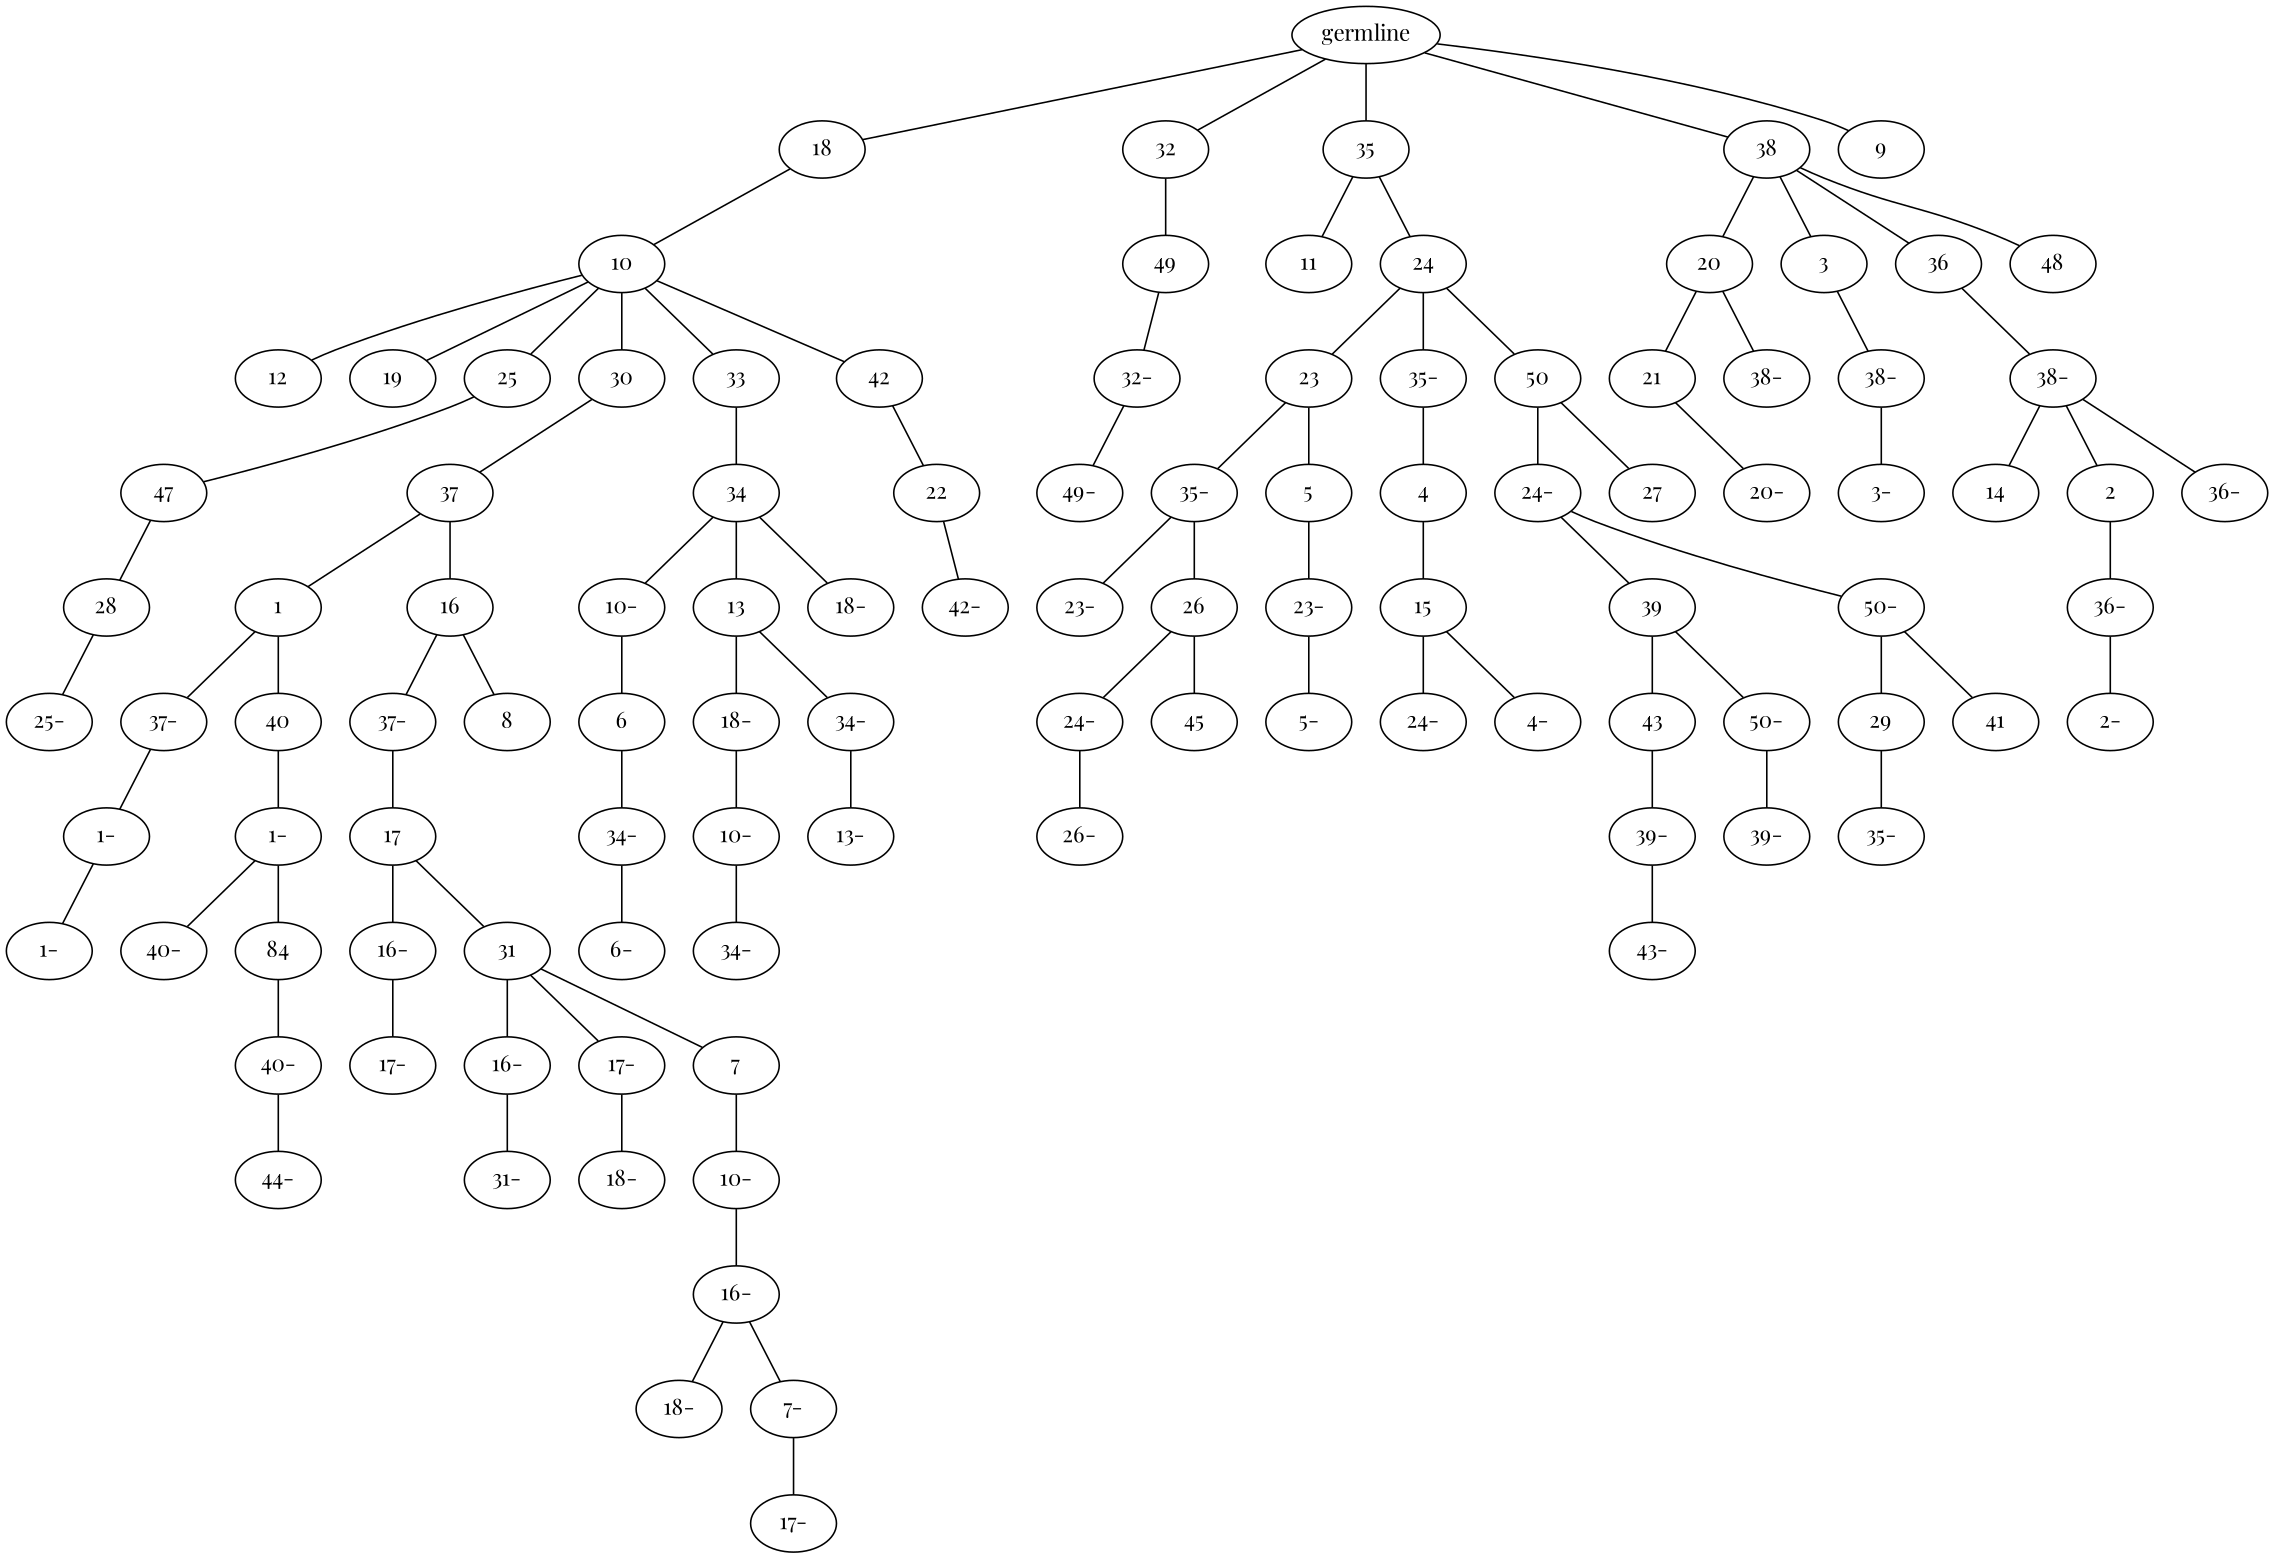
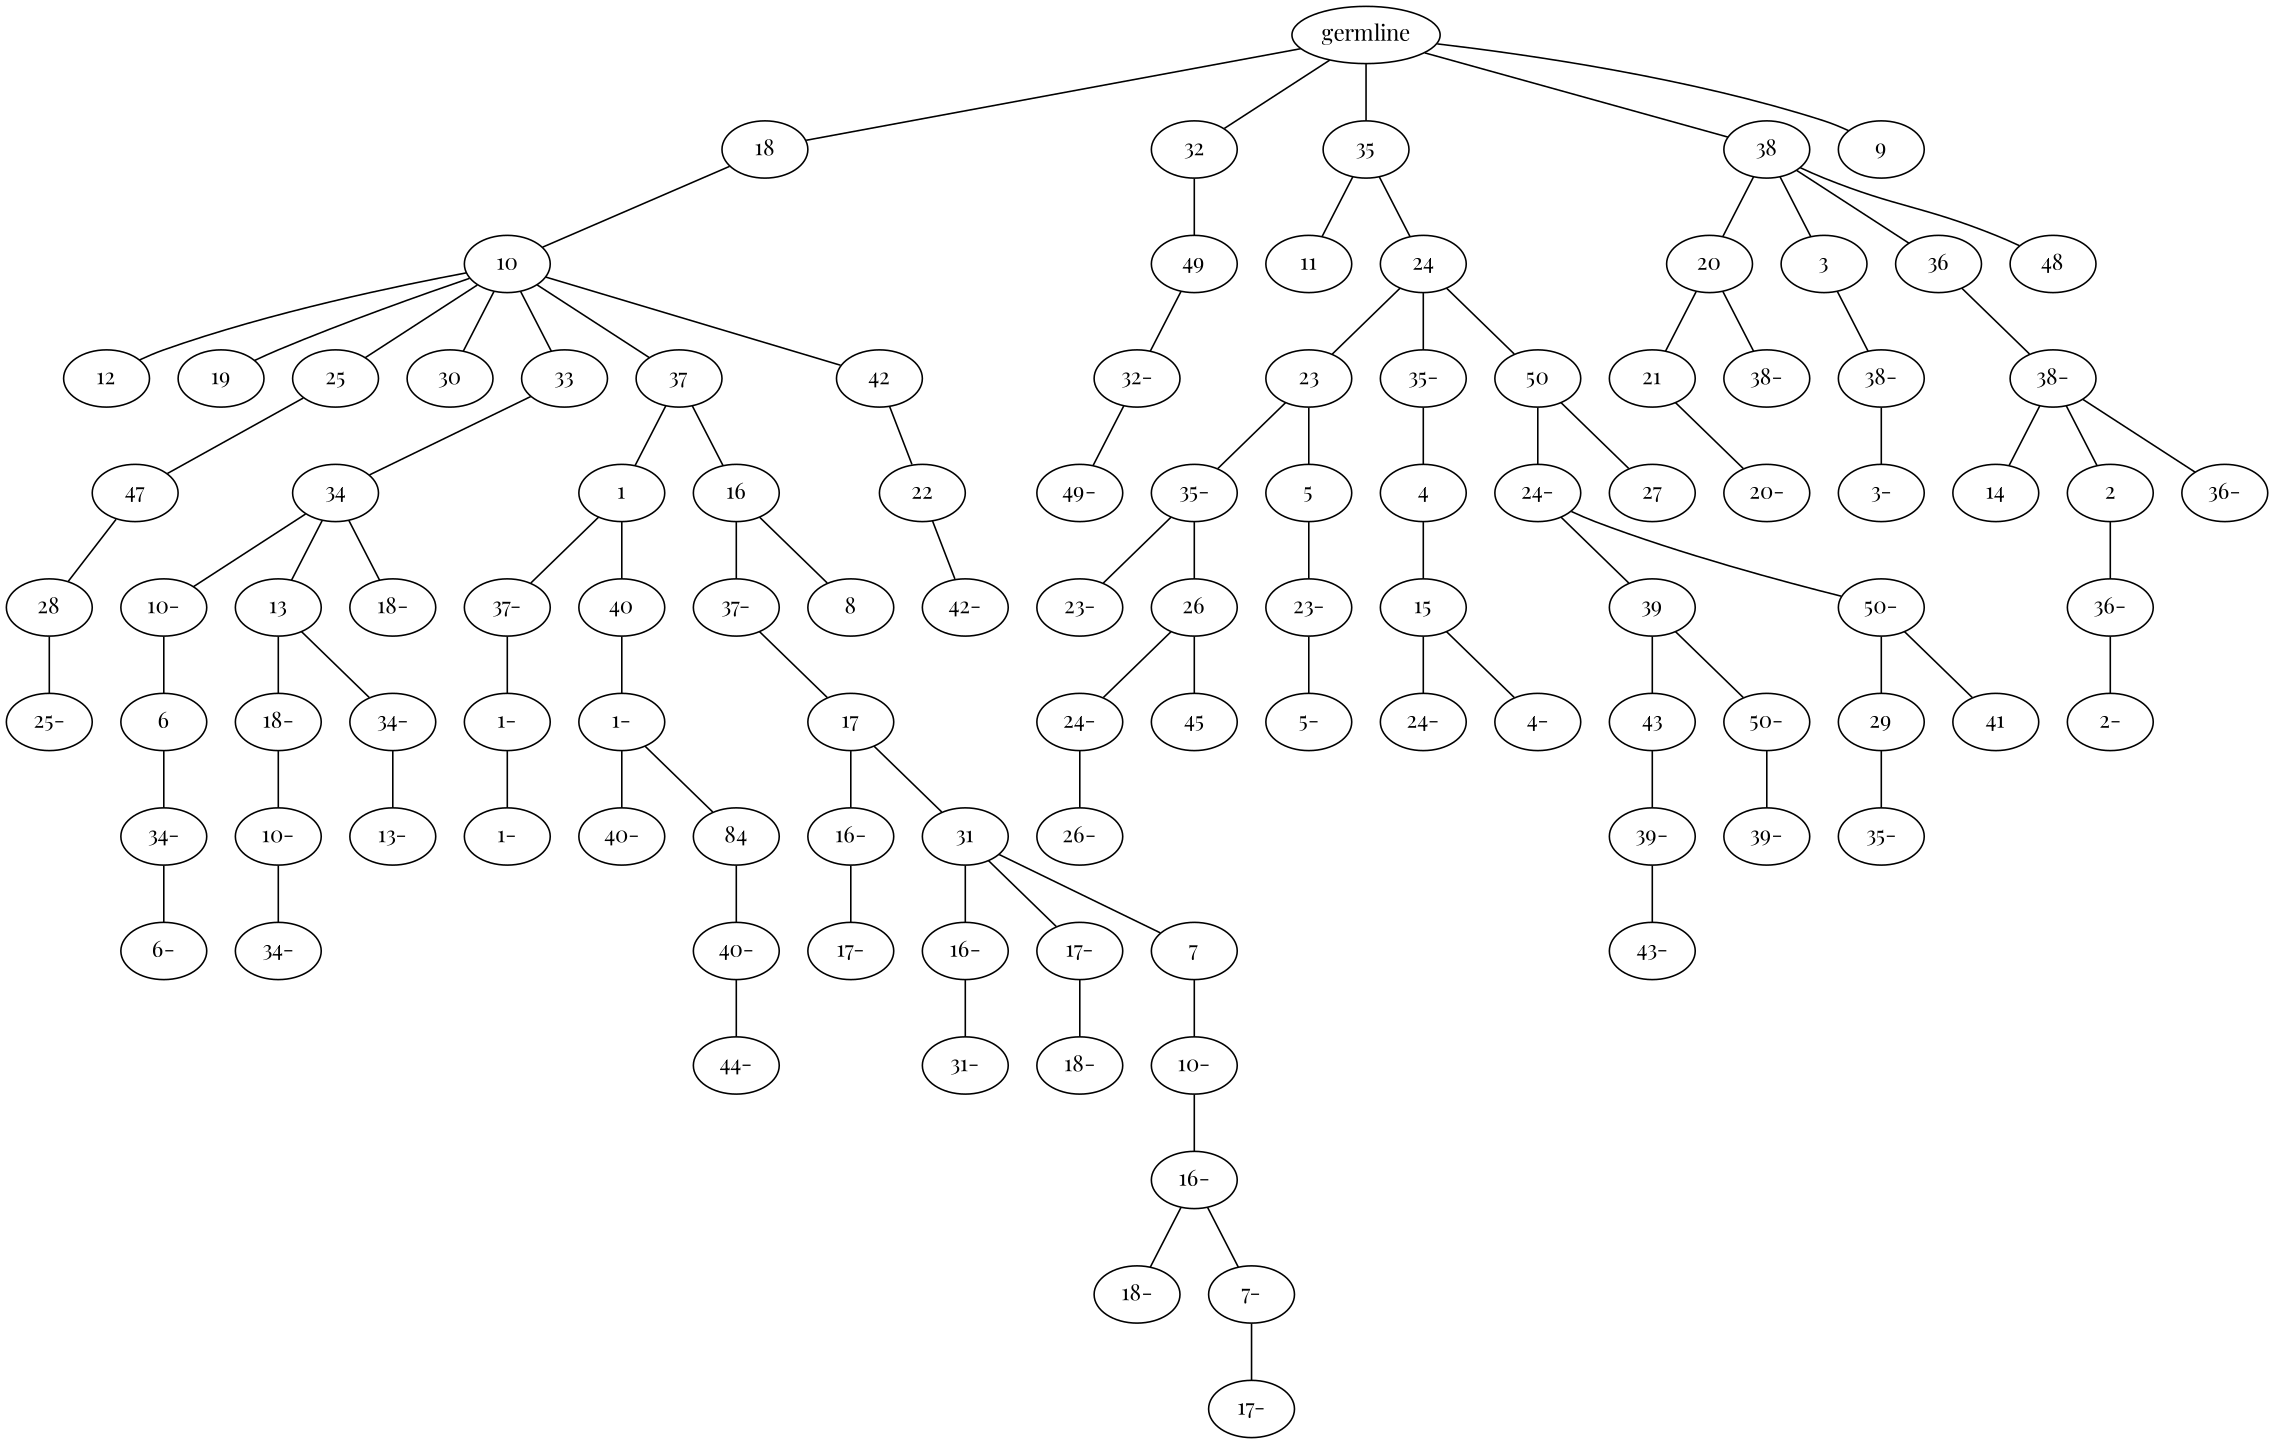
(536, 436) -> (593, 321)
